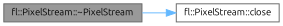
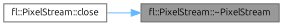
(154, 13) -> (119, 13)
